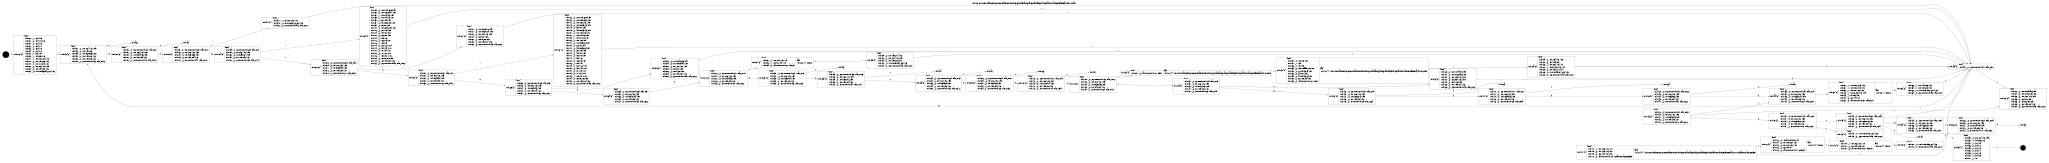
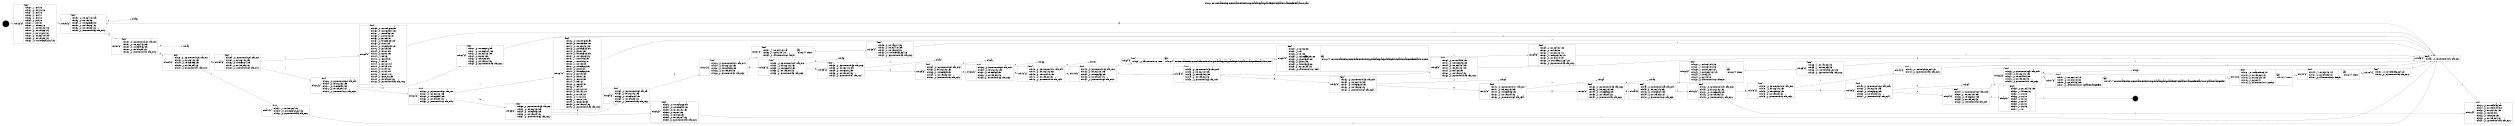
(1729, 110) -> (1681, 92)
(1940, 110) -> (2183, 66)
(1859, 155) -> (2043, 77)
